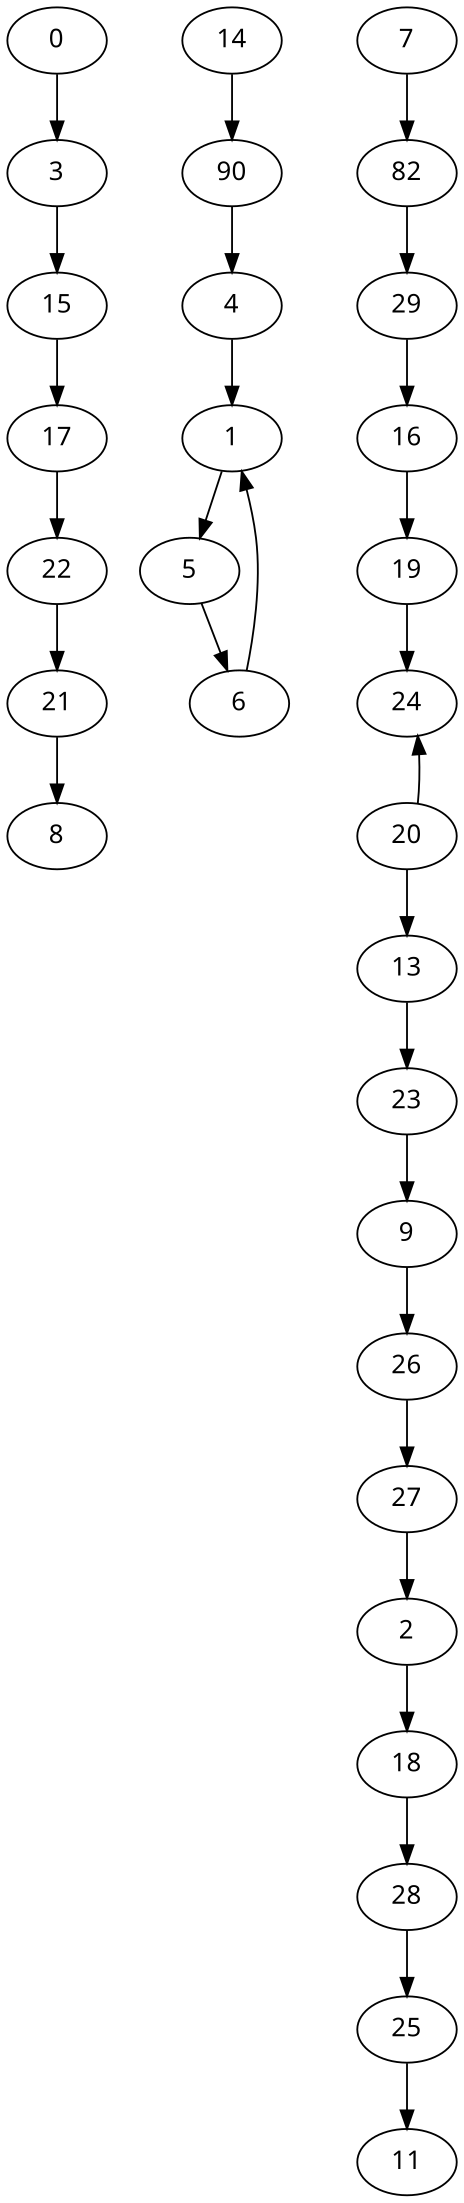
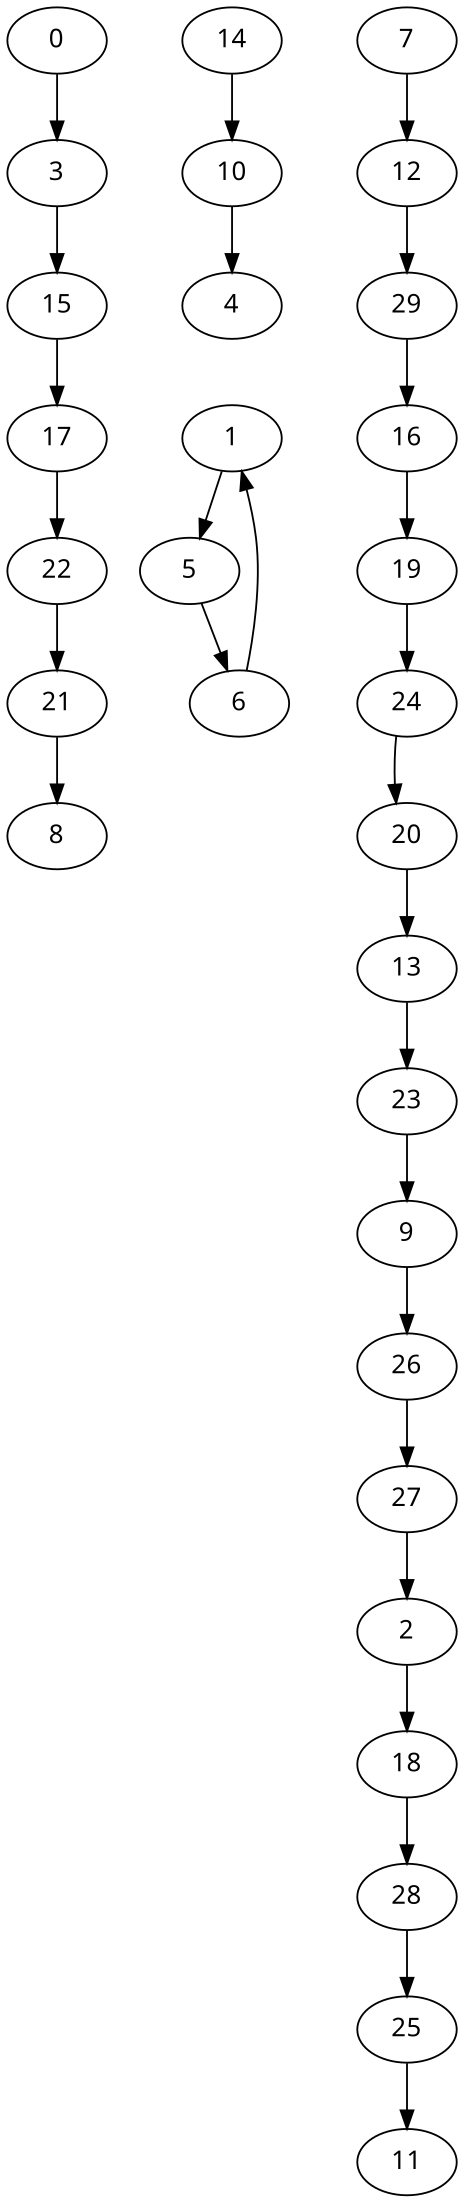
(232, 173) -> (232, 173)
(407, 173) -> (407, 173)
(232, 363) -> none
(419, 779) -> (395, 760)
